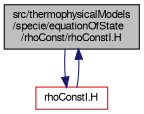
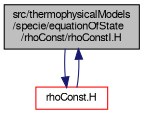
(72, 98) -> (72, 98)
